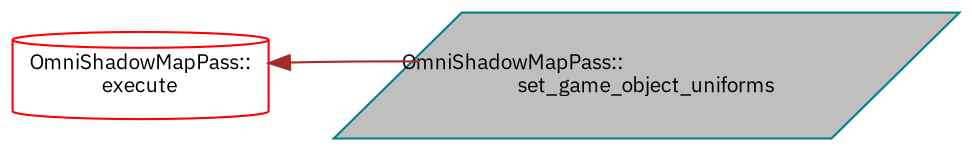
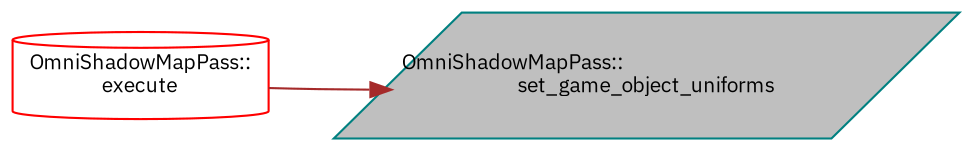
(355, 62) -> (319, 89)
